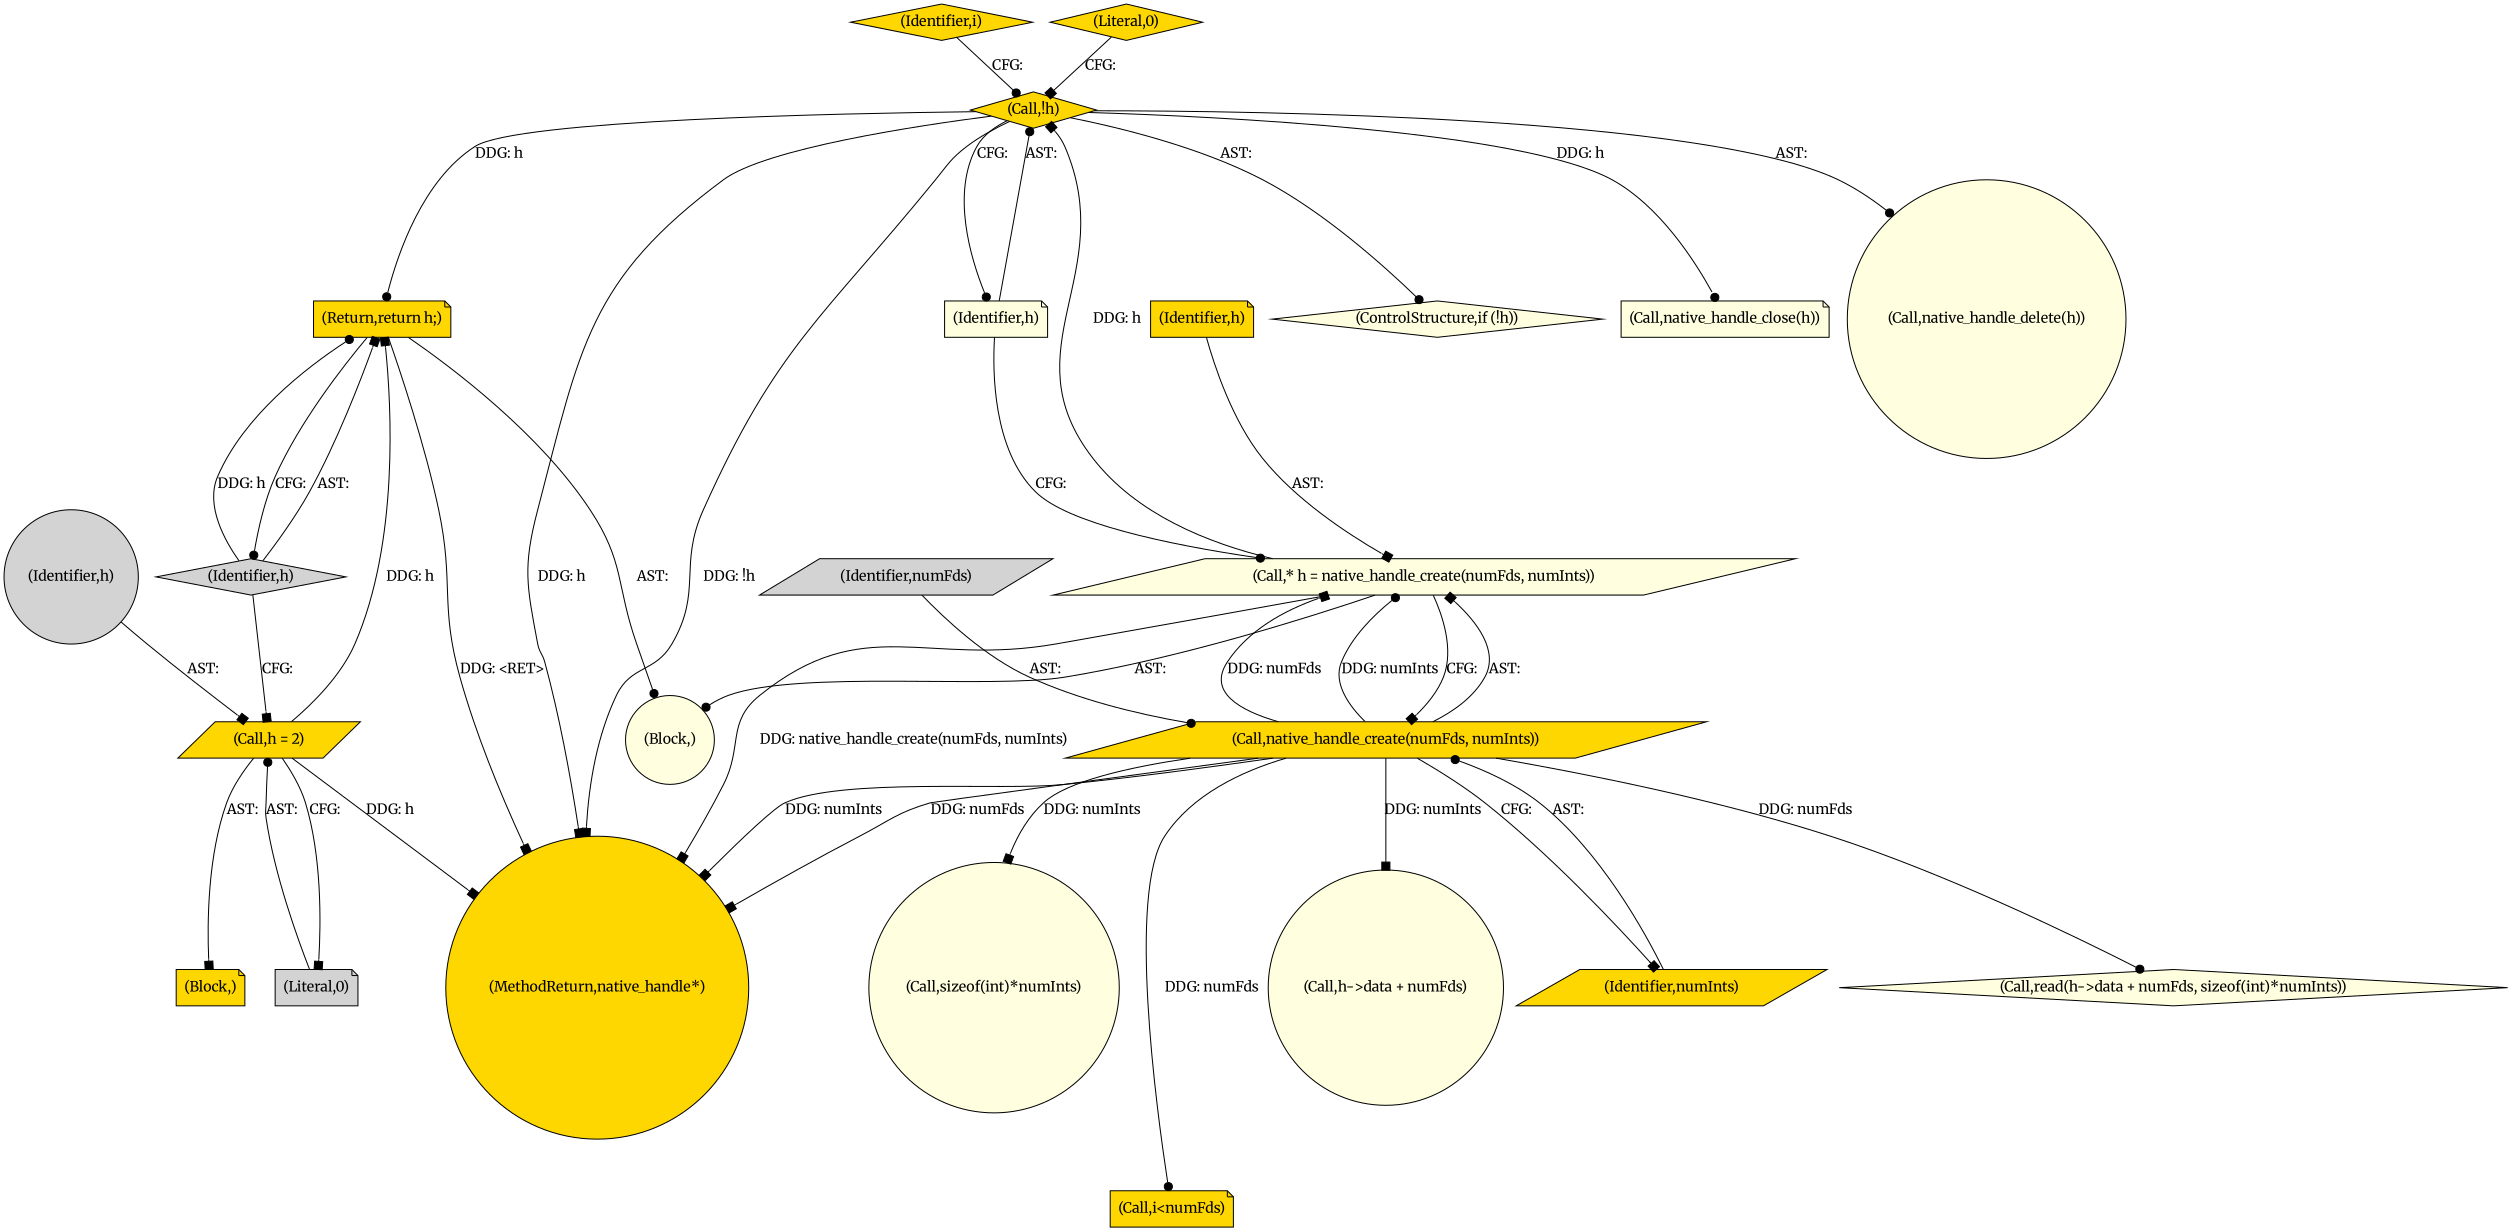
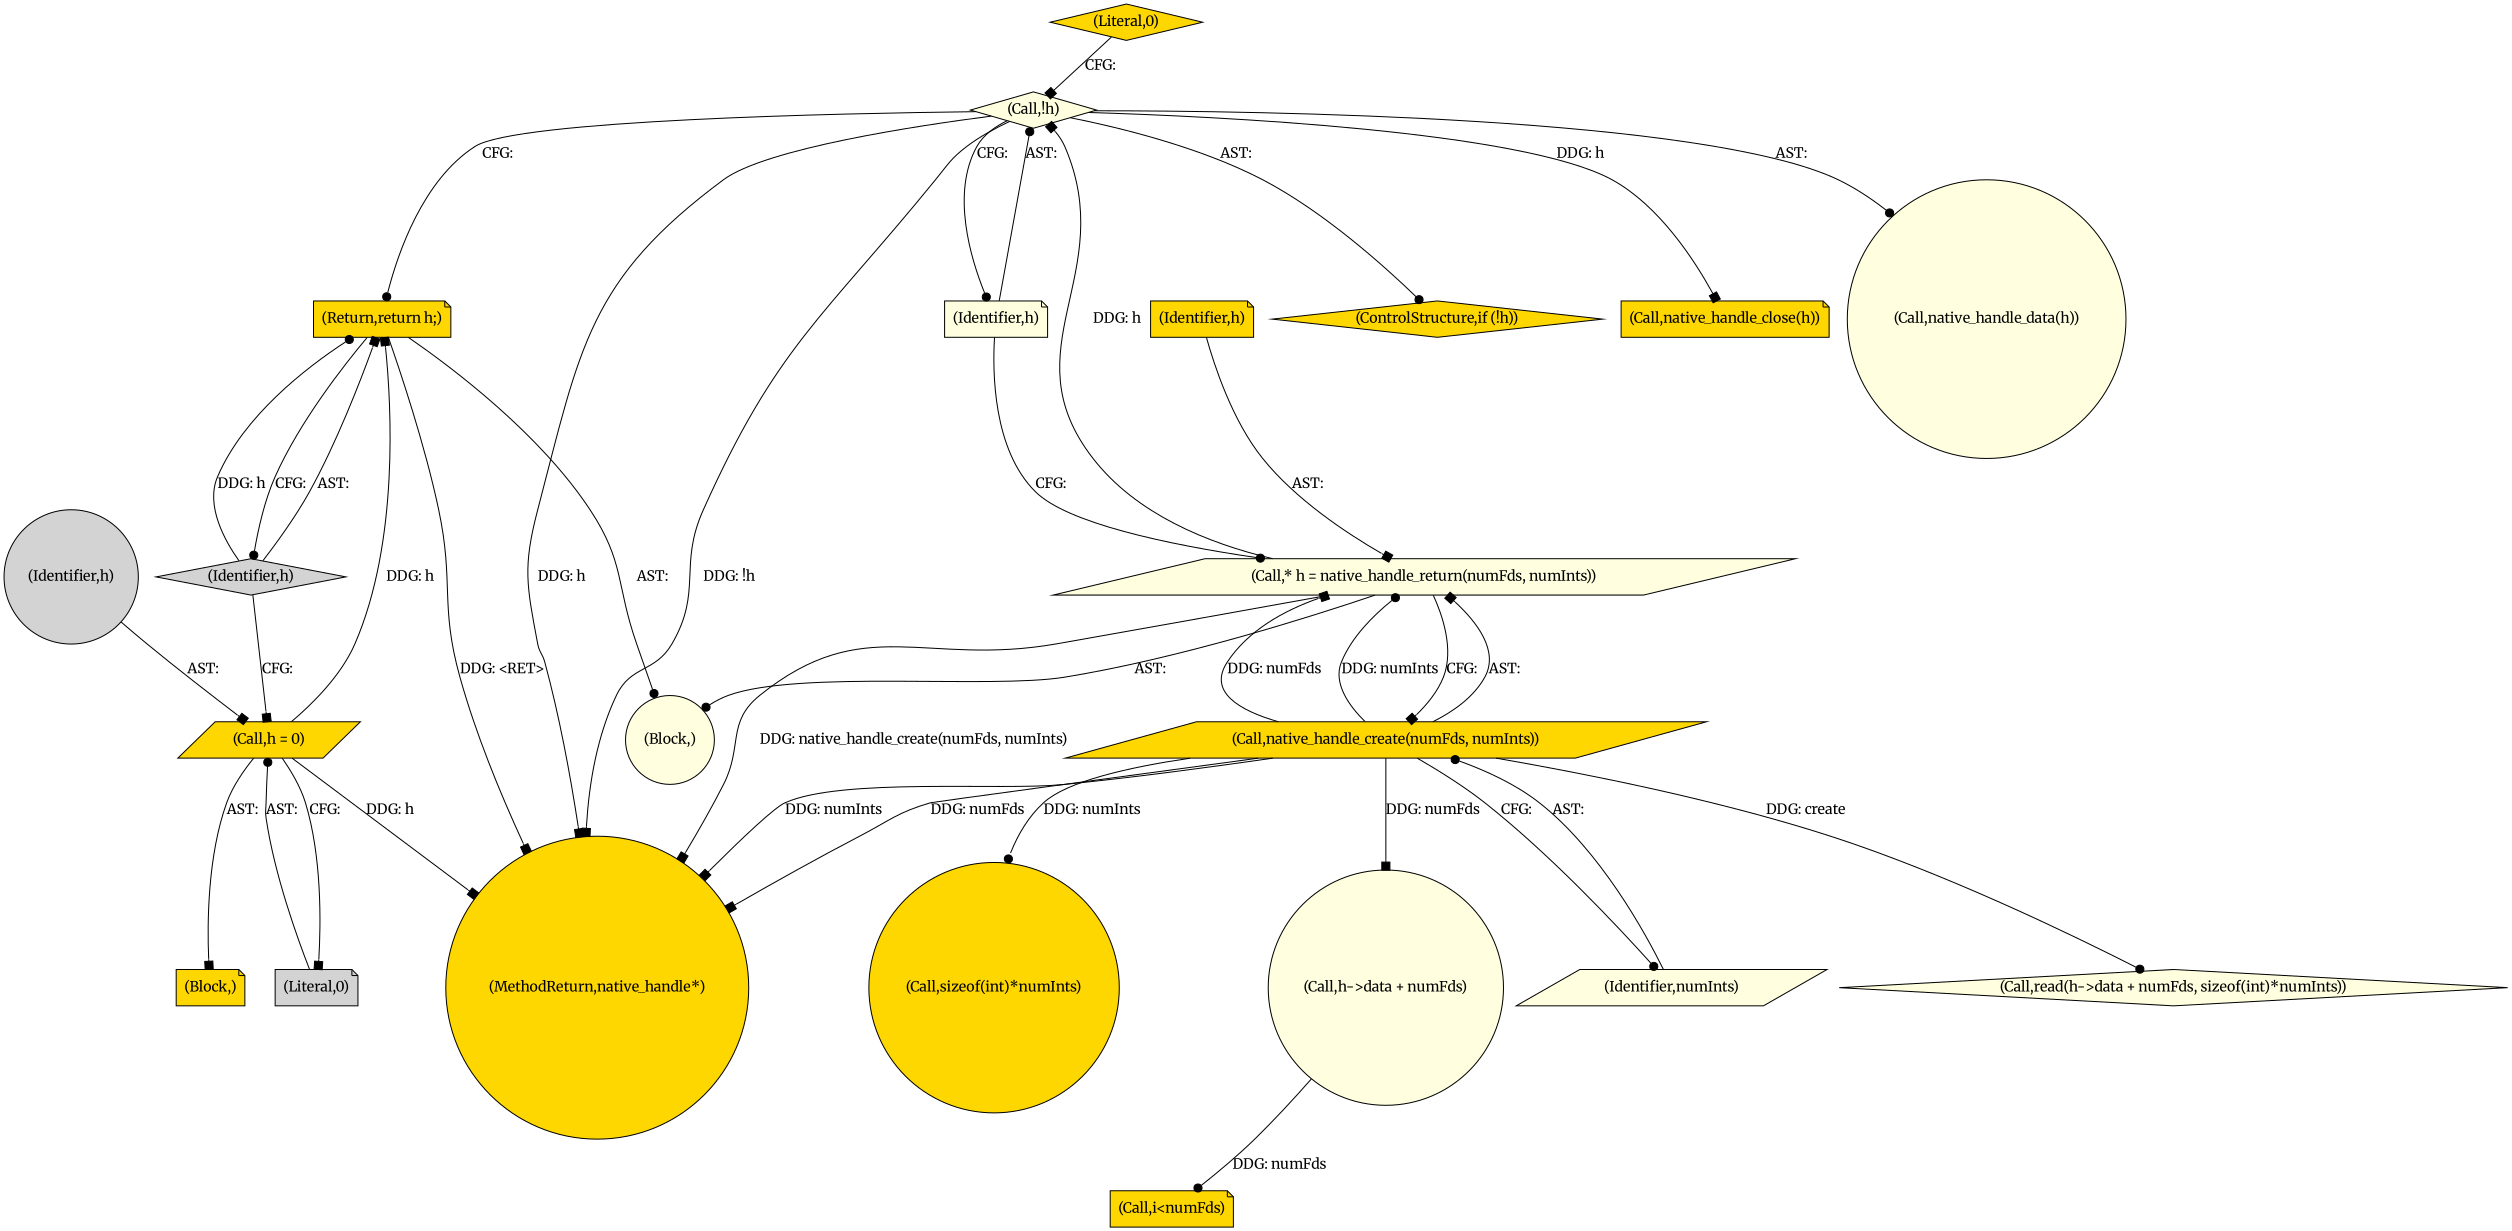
(942, 22) -> none
(1033, 110) -> (1033, 110)
(1429, 137) -> (1429, 137)
(499, 154) -> (499, 154)
(1437, 319) -> (1437, 319)
(1725, 319) -> (1725, 319)
(1987, 319) -> (1987, 319)
(906, 577) -> none
(1424, 577) -> (1424, 577)
(269, 740) -> (269, 740)
(1060, 792) -> (1060, 792)
(1433, 810) -> (1433, 810)
(1806, 810) -> (1806, 810)
(1542, 852) -> (1542, 852)
(1147, 935) -> (1259, 1135)
(994, 988) -> (994, 988)
(1672, 988) -> (1672, 988)
